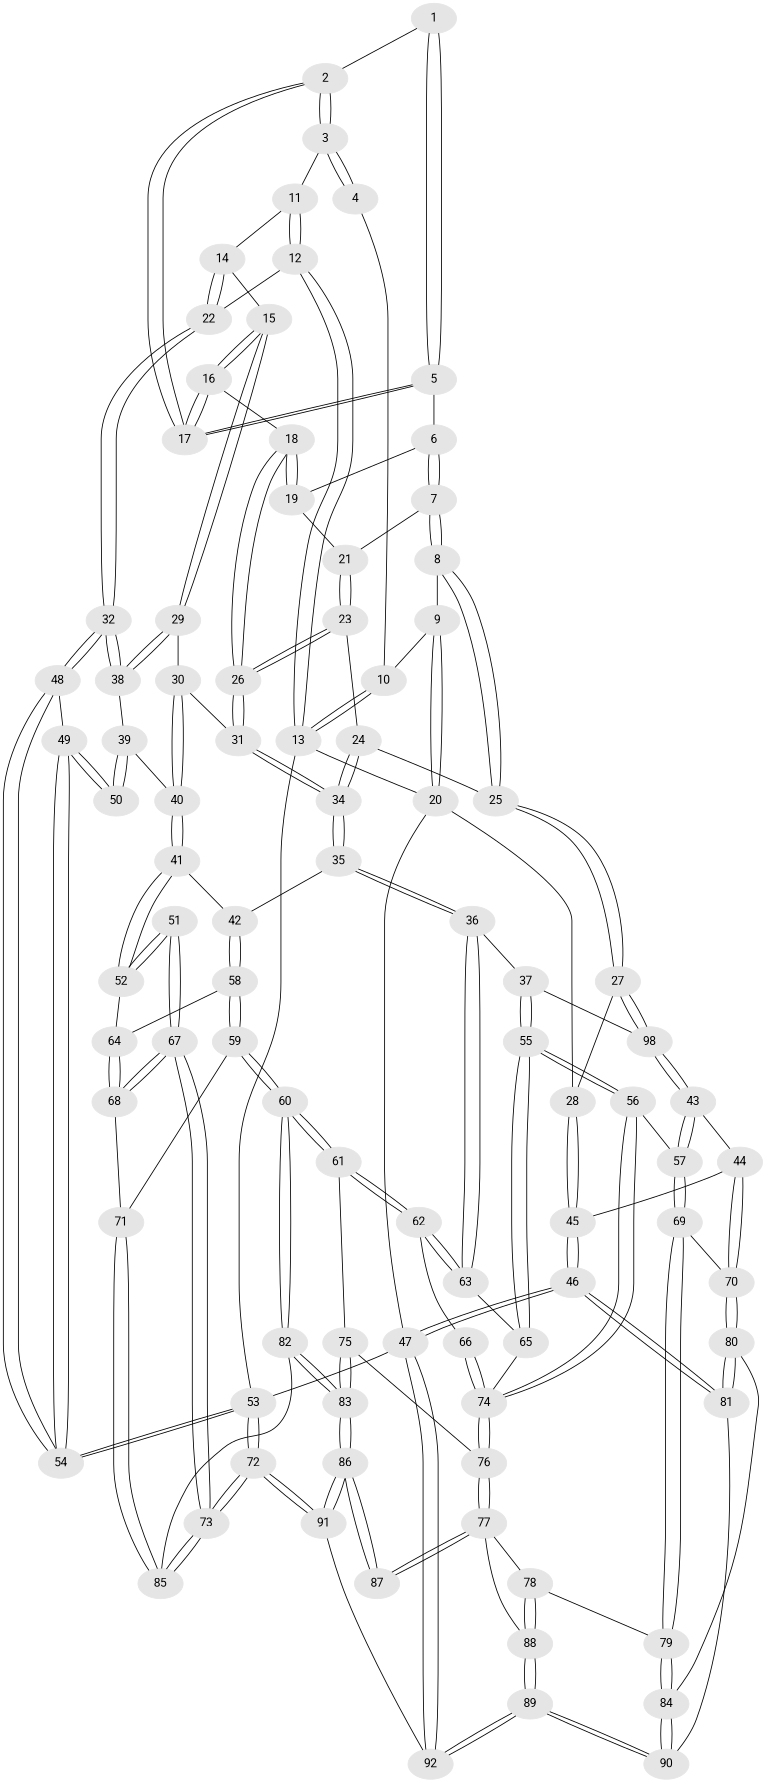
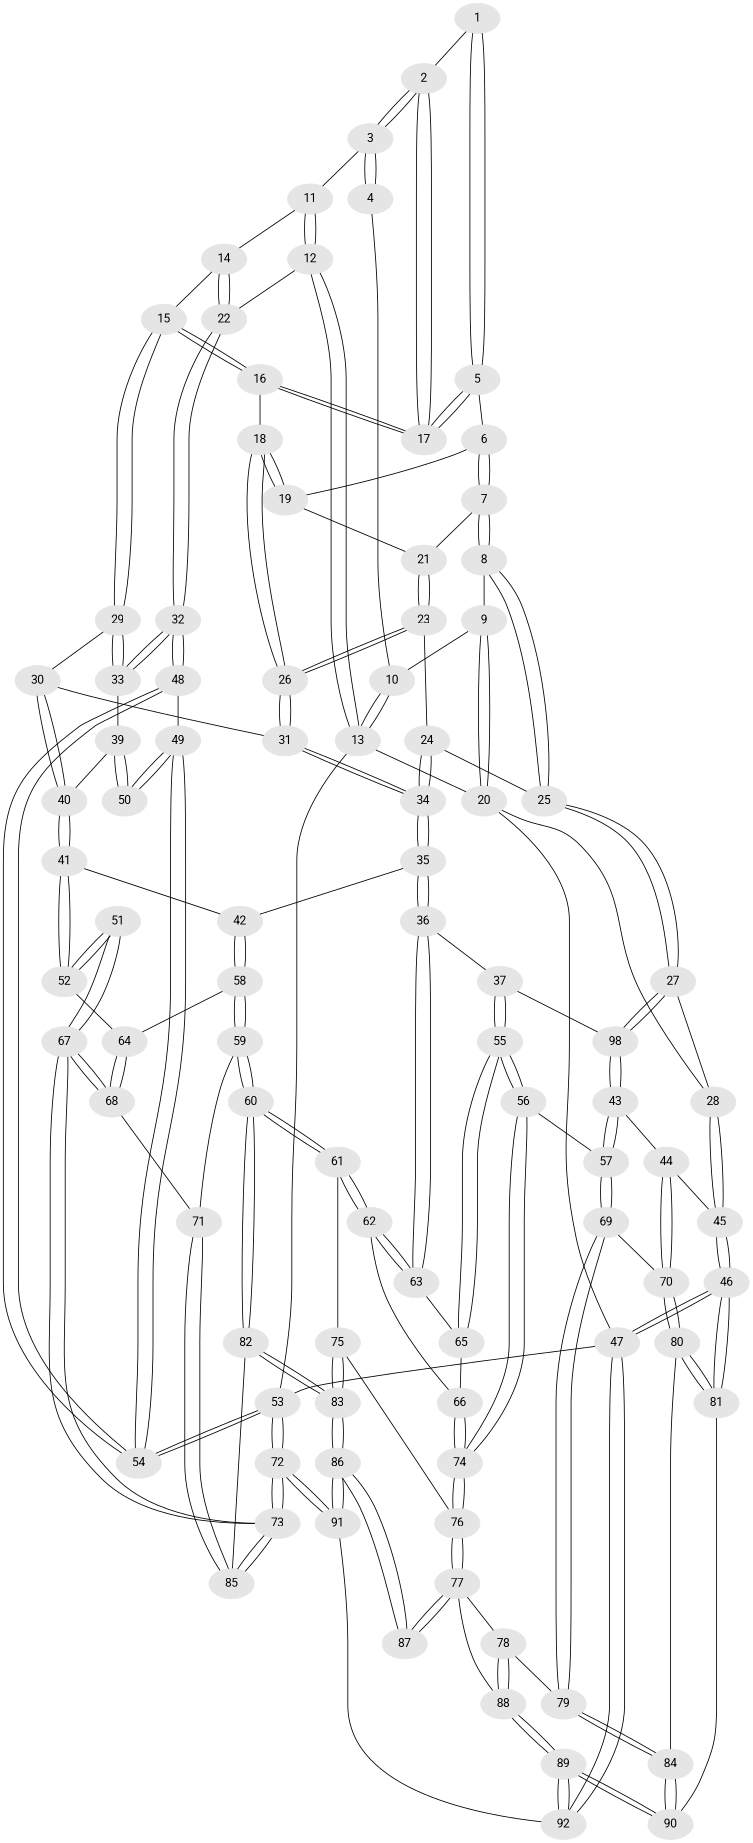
(118, 681) -> (118, 681)
(505, 1373) -> (461, 1373)
